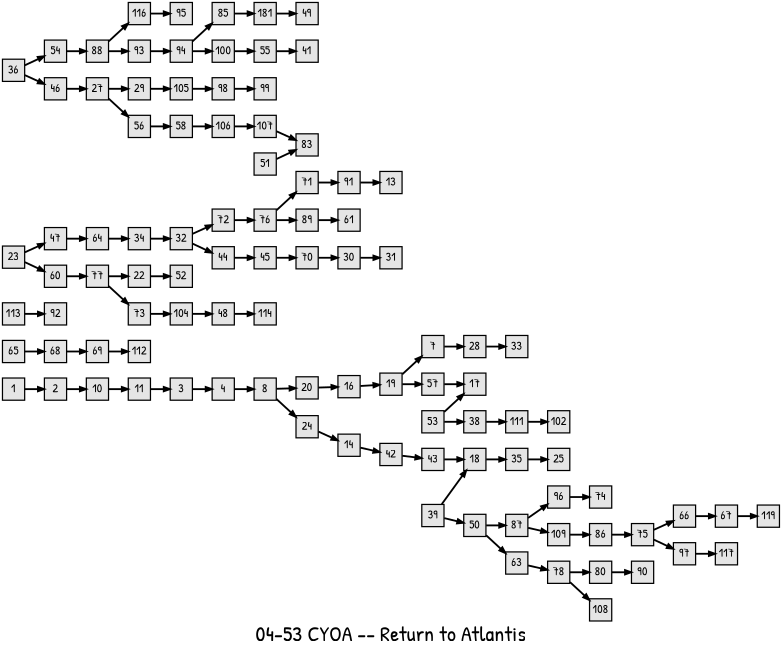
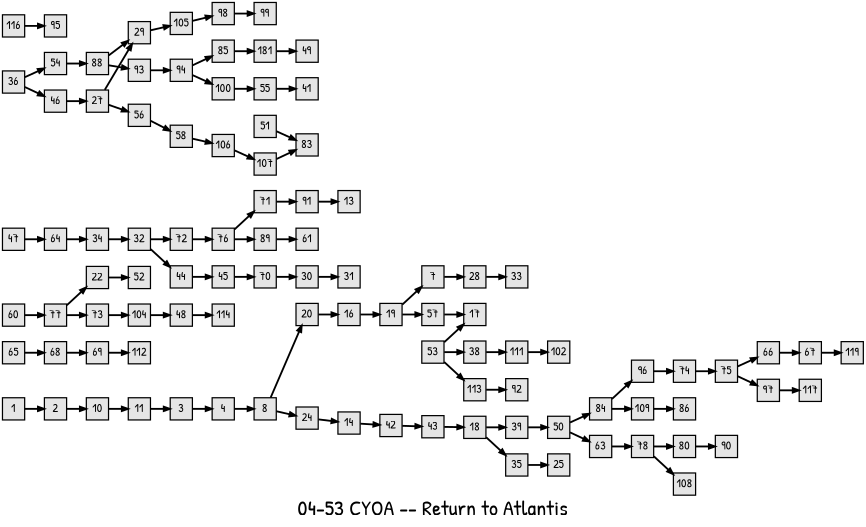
(116, 35) -> (116, 50)
(14, 257) -> none
none -> (451, 369)
(452, 490) -> (493, 427)
(517, 525) -> (601, 409)
(618, 535) -> (702, 371)
